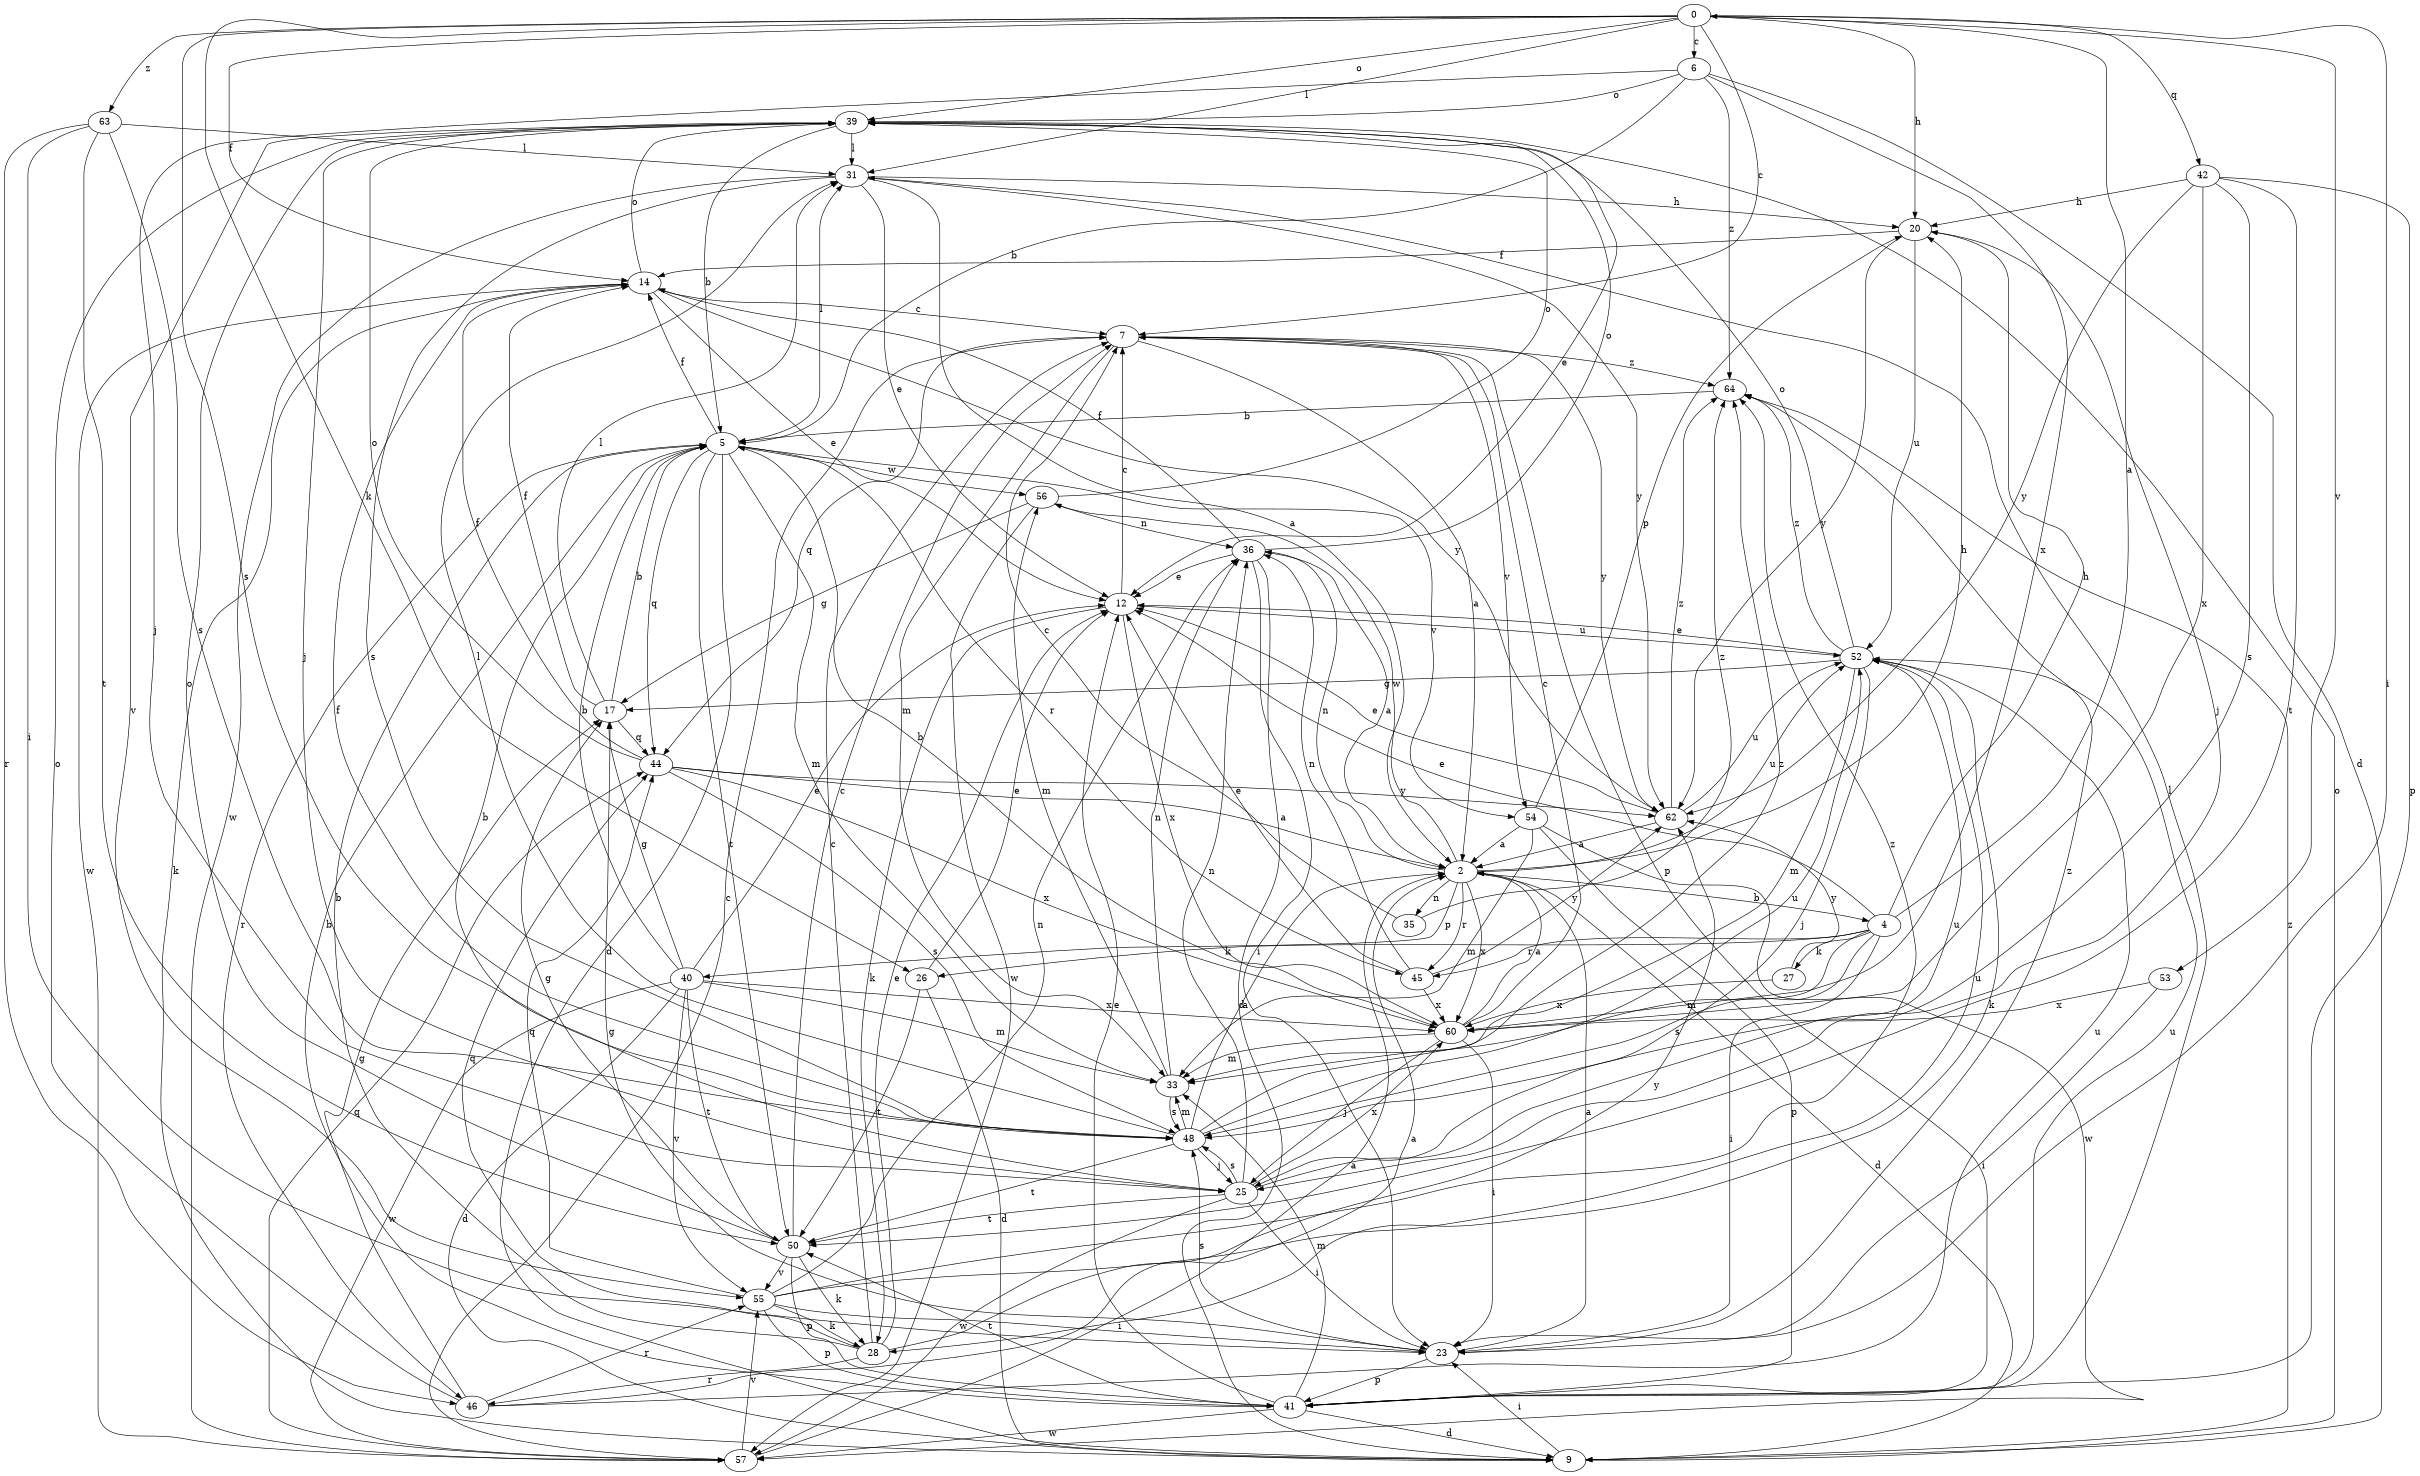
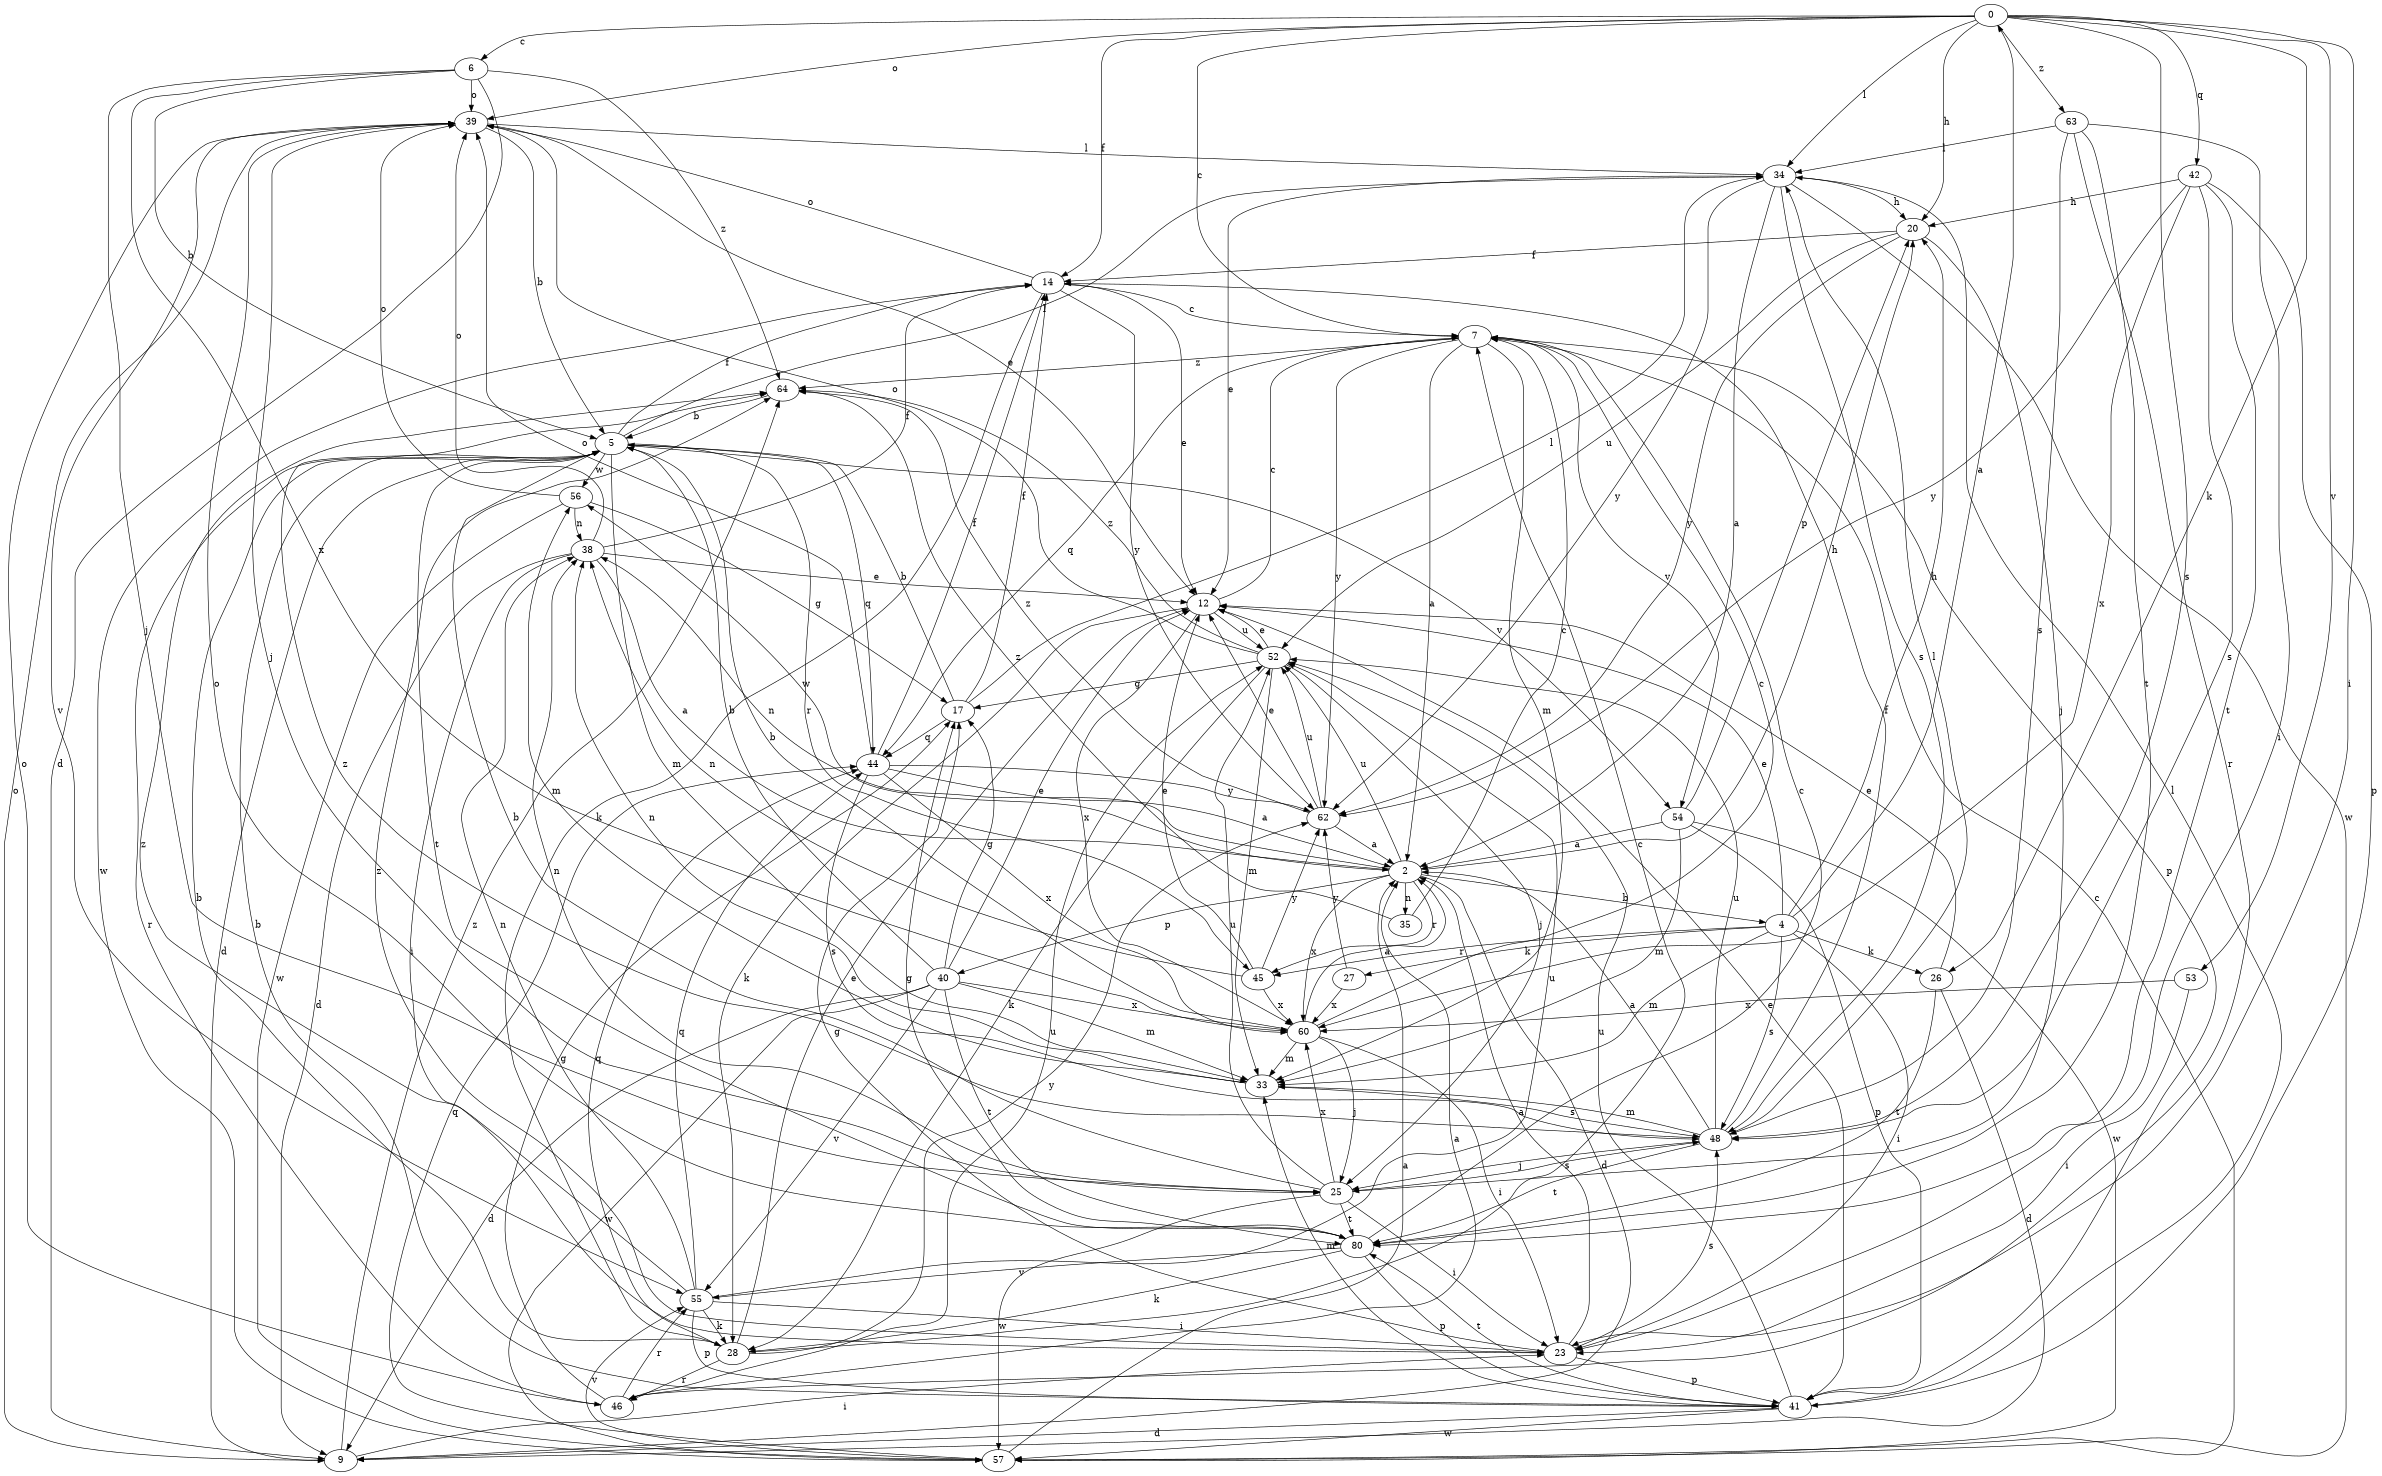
(852, 176) -> (1779, 176)
(1249, 551) -> (588, 551)
(793, 1247) -> (1357, 1247)
(253, 1308) -> (657, 785)
